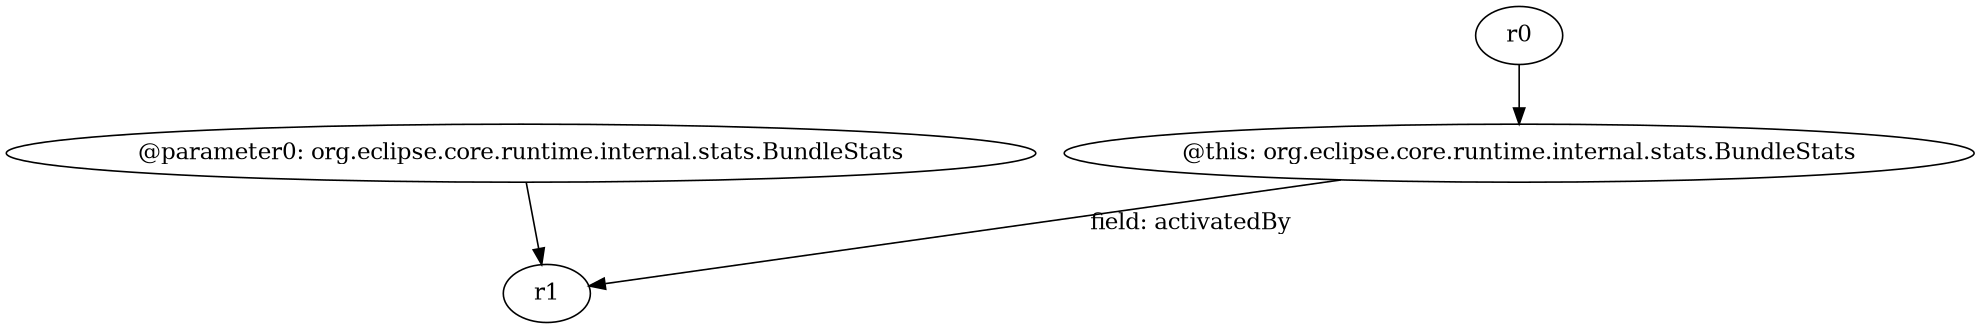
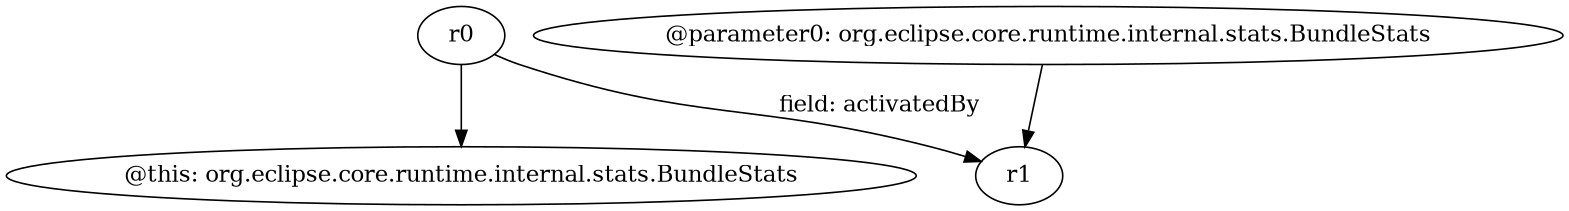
(973, 232) -> (728, 111)
